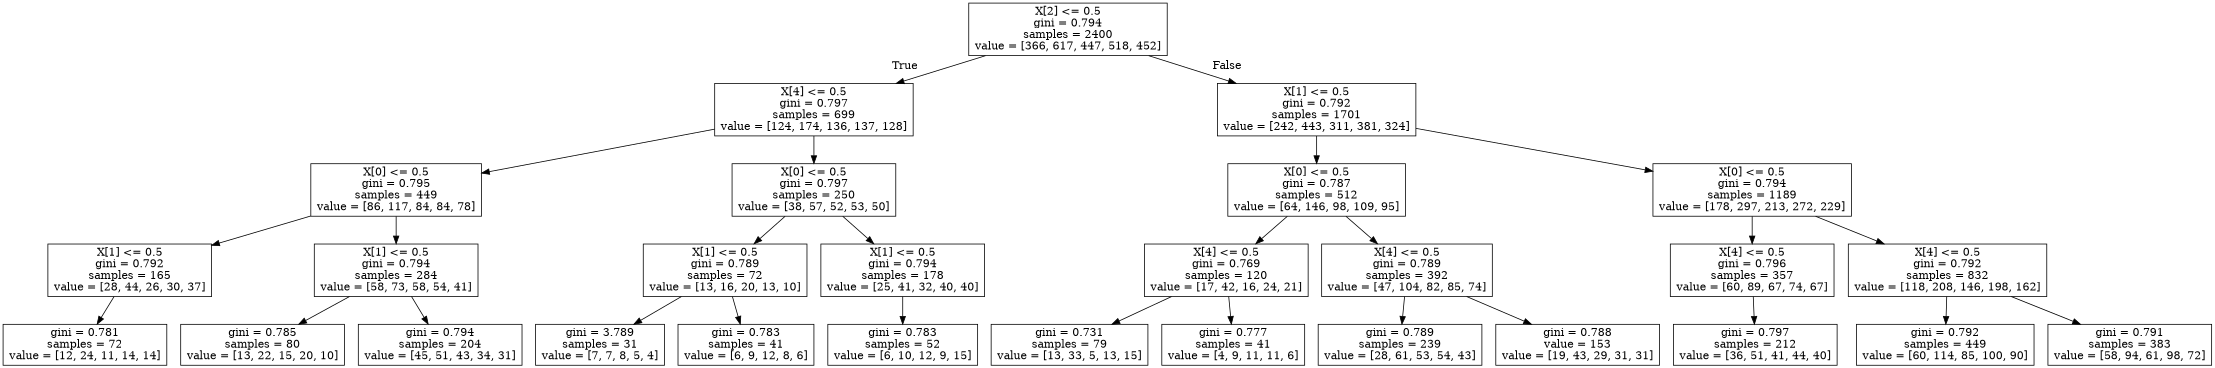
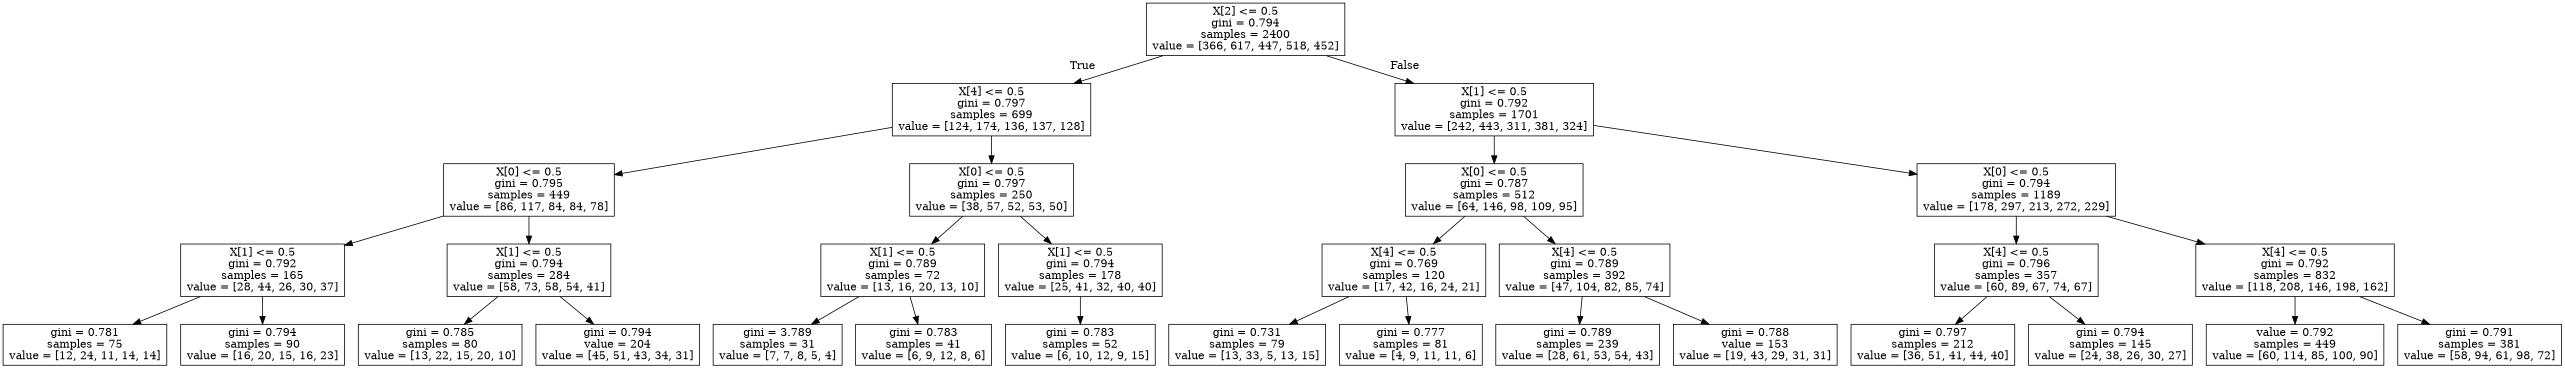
(85, 345) -> (85, 345)
none -> (263, 345)
(440, 345) -> (618, 345)
(1233, 345) -> (1411, 345)
(1945, 345) -> (2295, 345)
none -> (2110, 345)
(2130, 345) -> (2480, 345)
